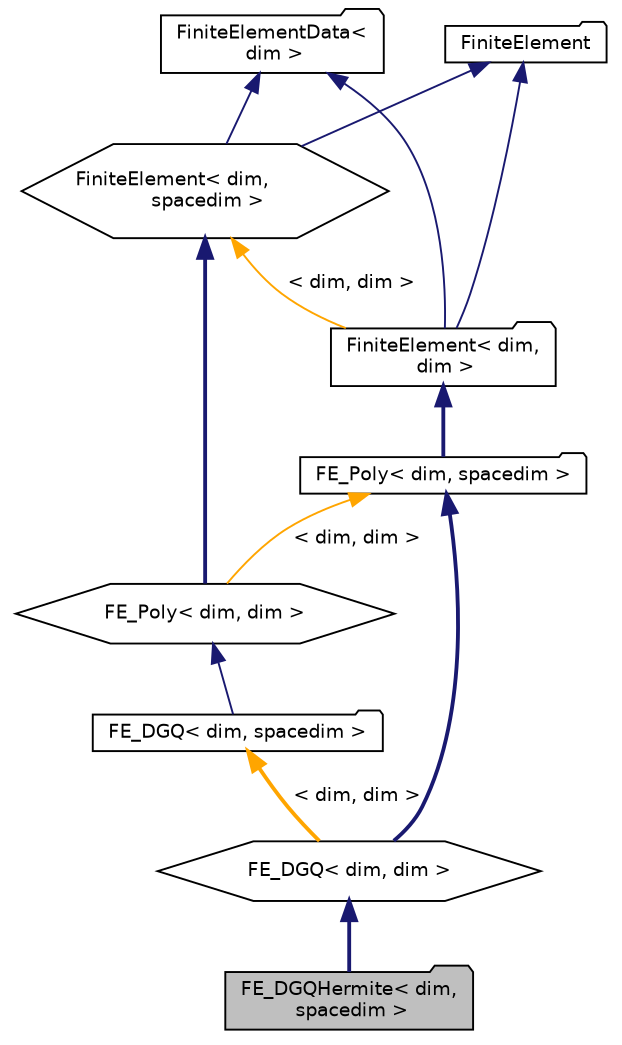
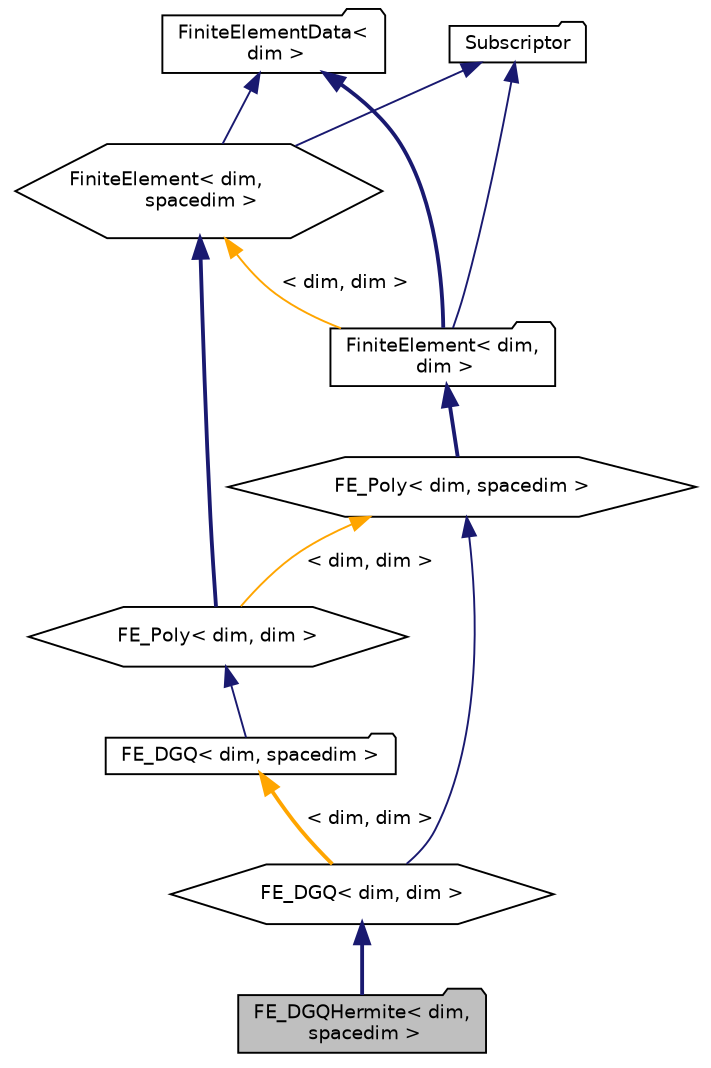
(526, 44) -> (518, 44)
(428, 191) -> (422, 192)
(443, 475) -> (462, 487)
(455, 685) -> (470, 708)
